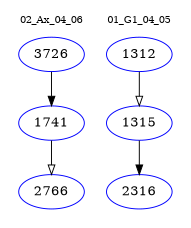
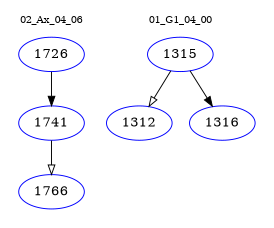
(139, 21) -> (181, 21)
(52, 54) -> (52, 54)
(139, 84) -> (162, 84)
(52, 192) -> (52, 192)
(139, 192) -> (222, 123)
